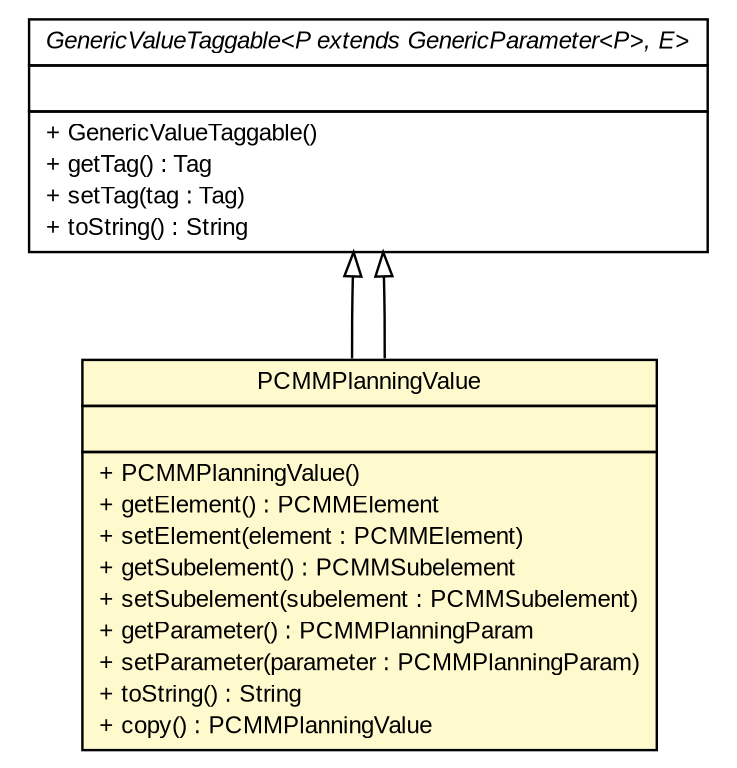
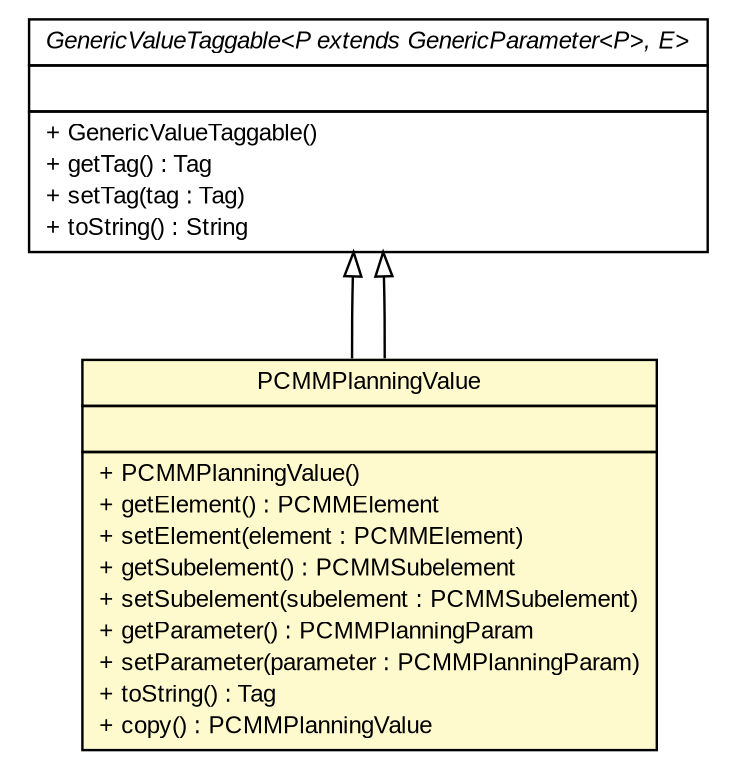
(201, 694) -> (188, 694)
